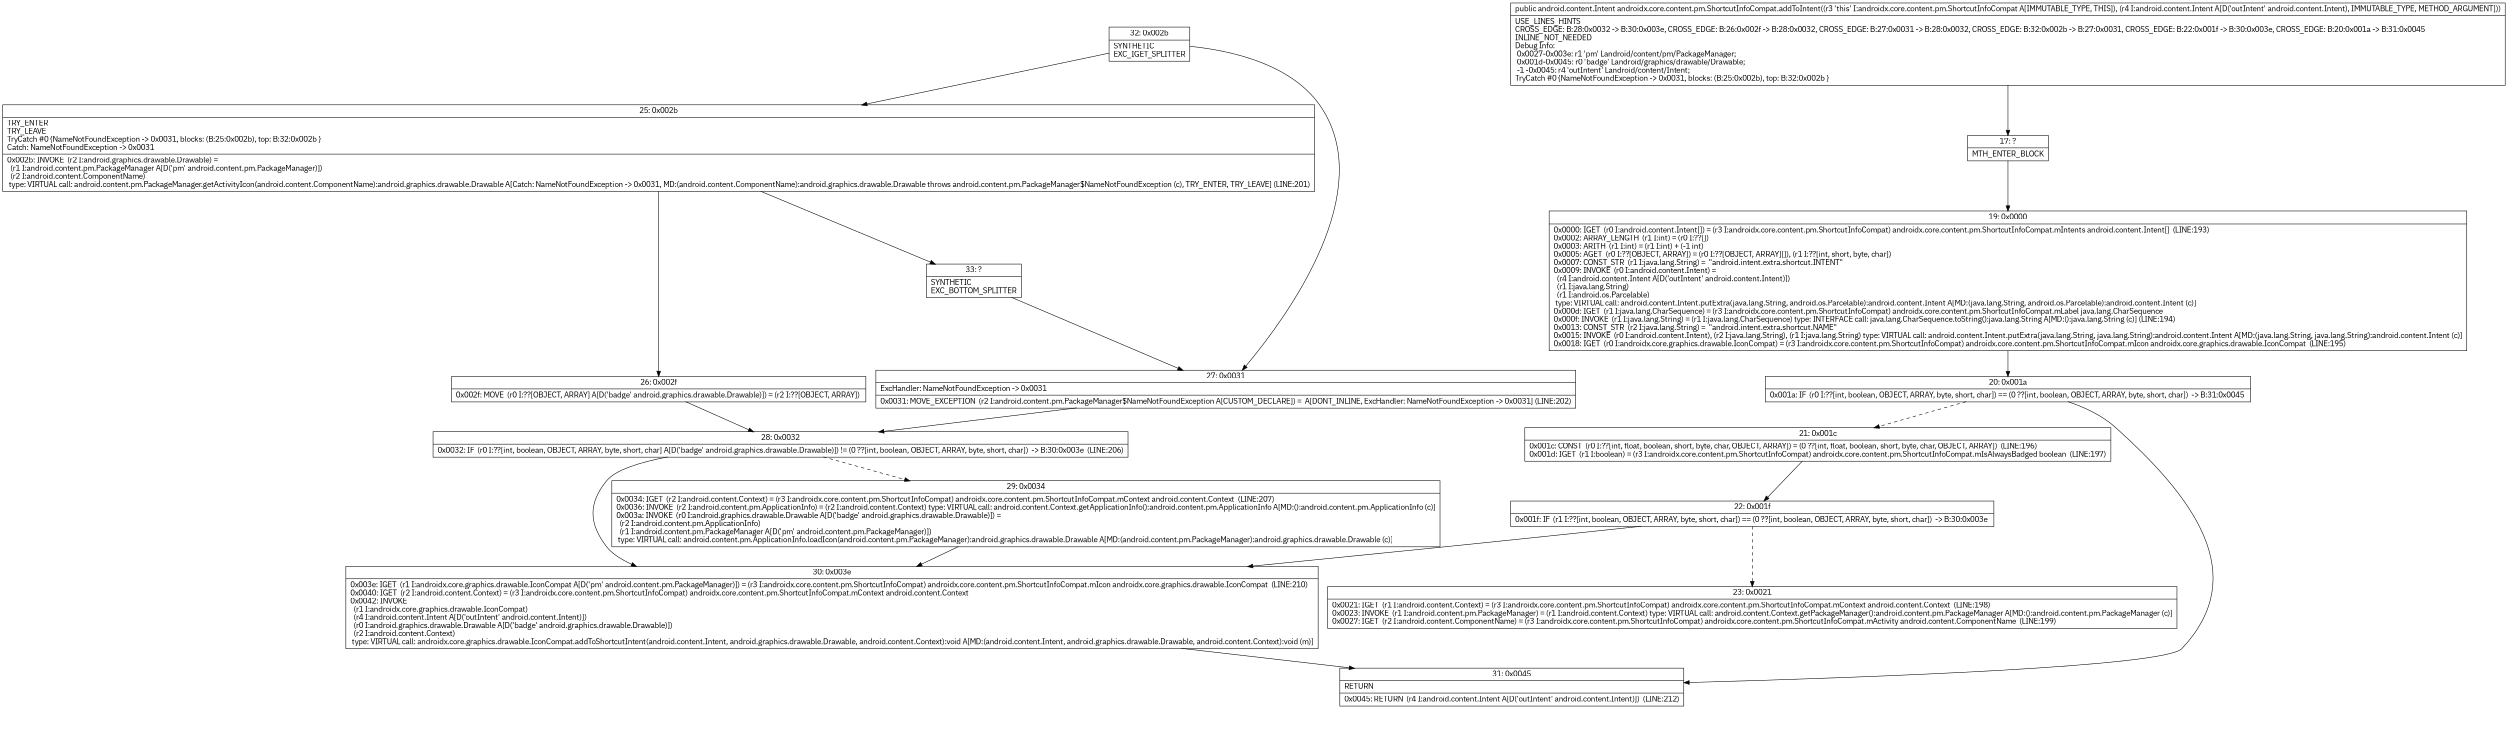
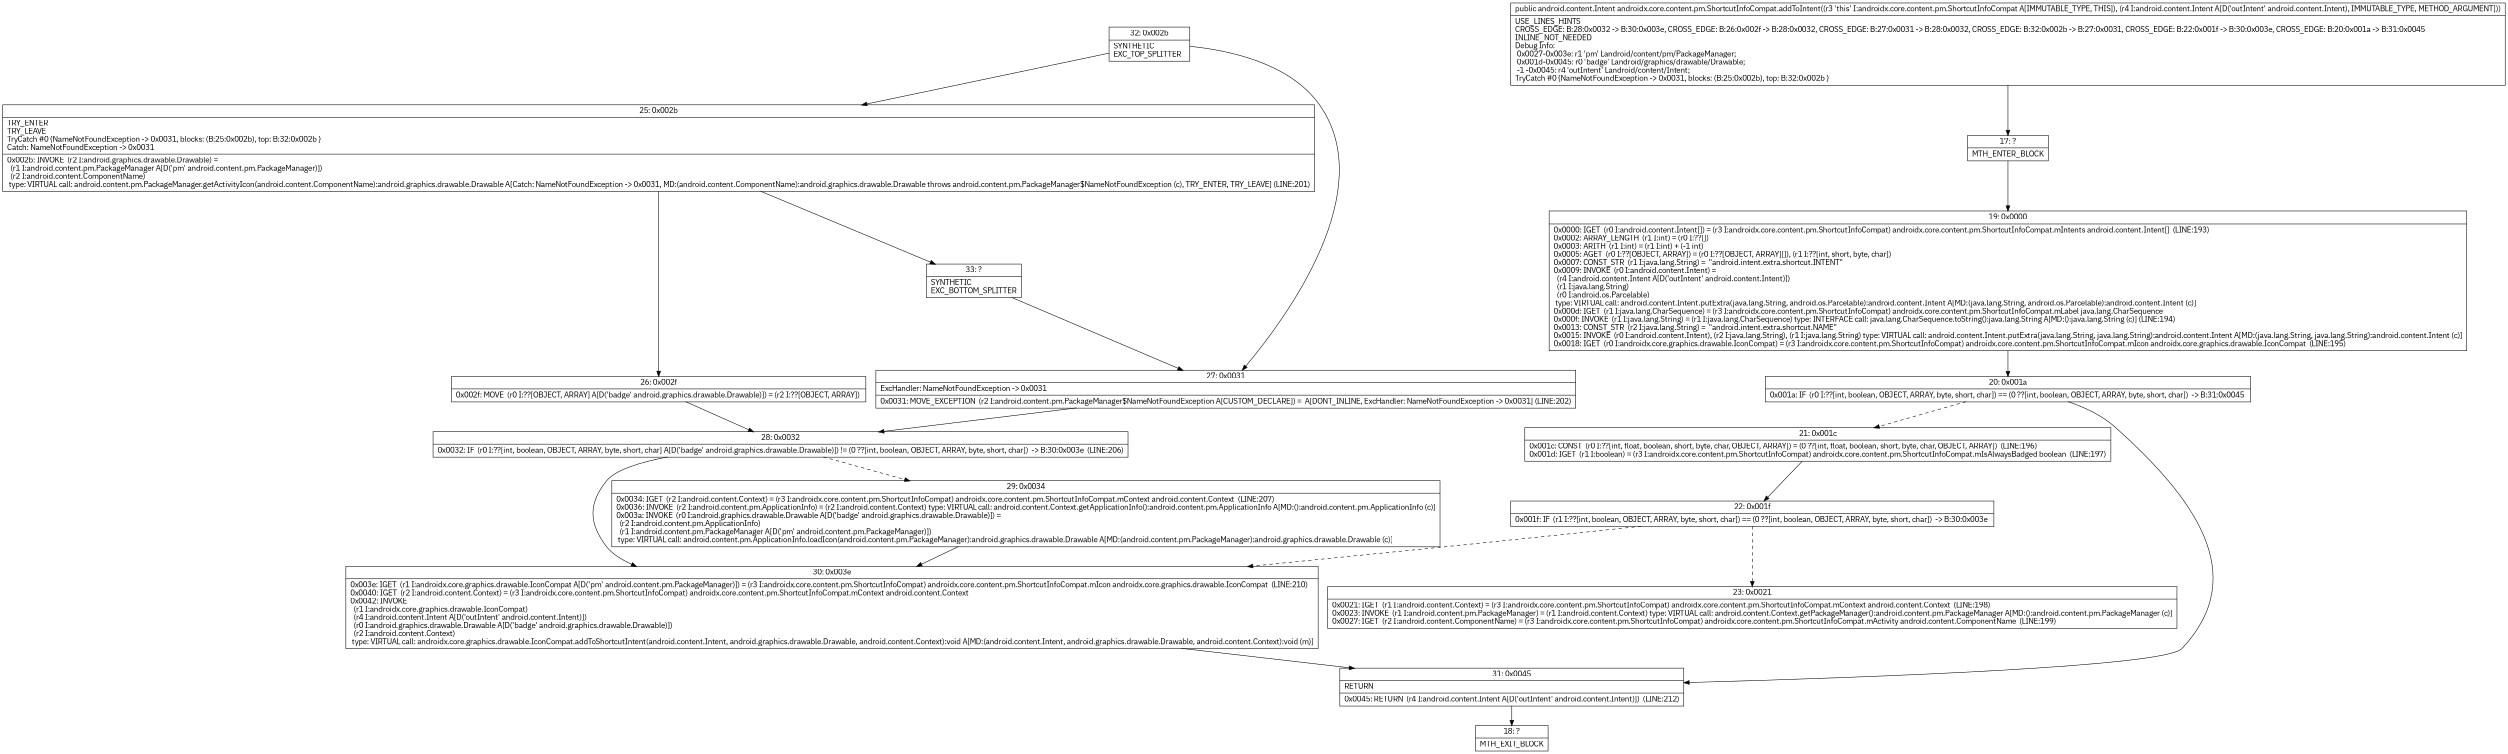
(1149, 54) -> (1148, 54)
(1602, 295) -> (1602, 295)
(1447, 547) -> (1447, 547)
none -> (1512, 738)
